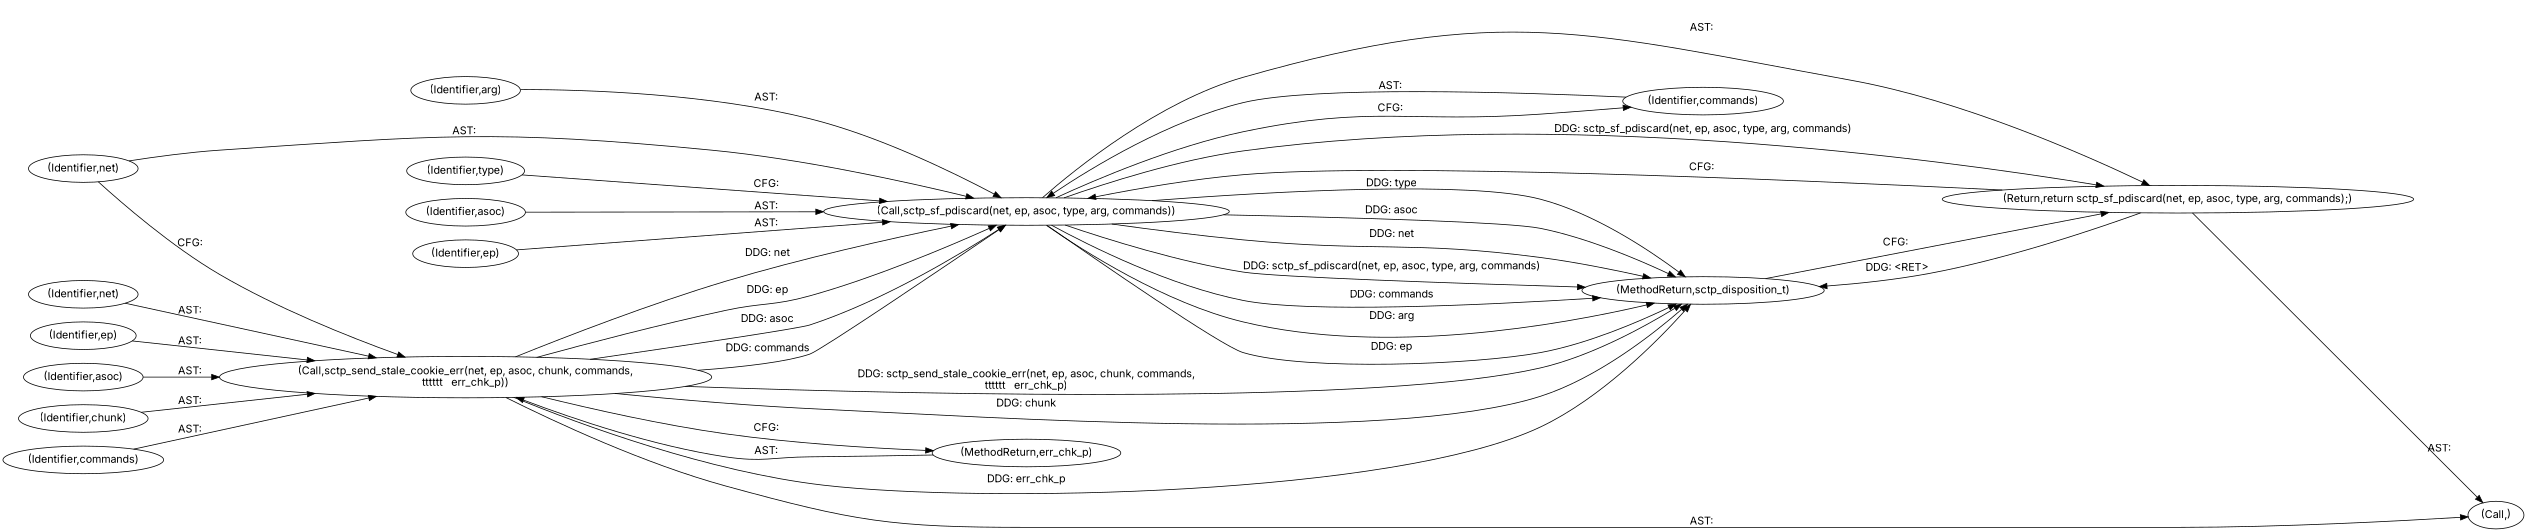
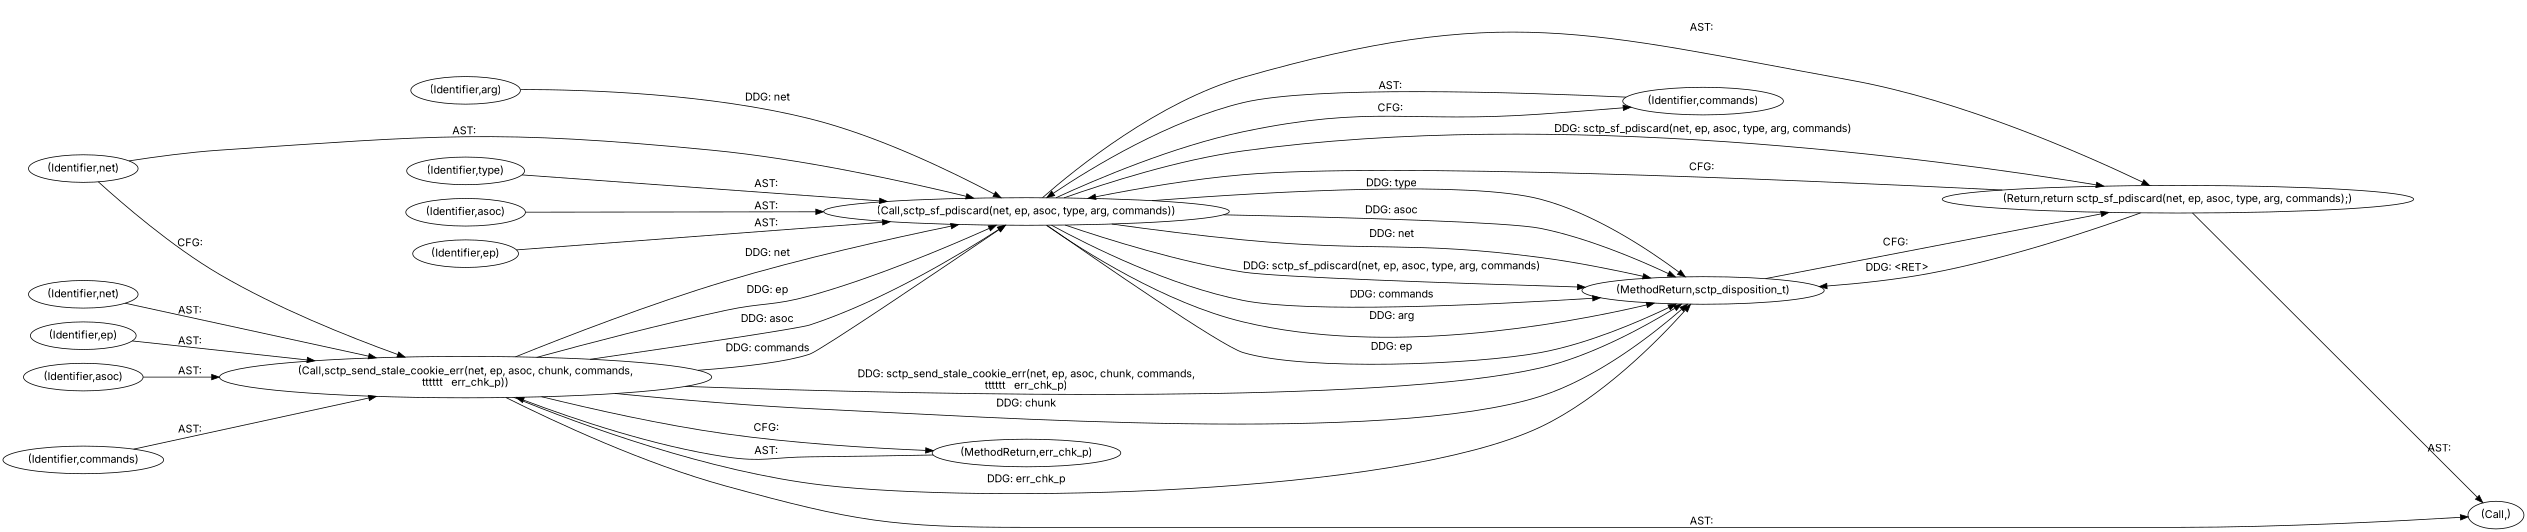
(768, 98) -> (768, 98)
(768, 184) -> (768, 184)
(83, 419) -> none
